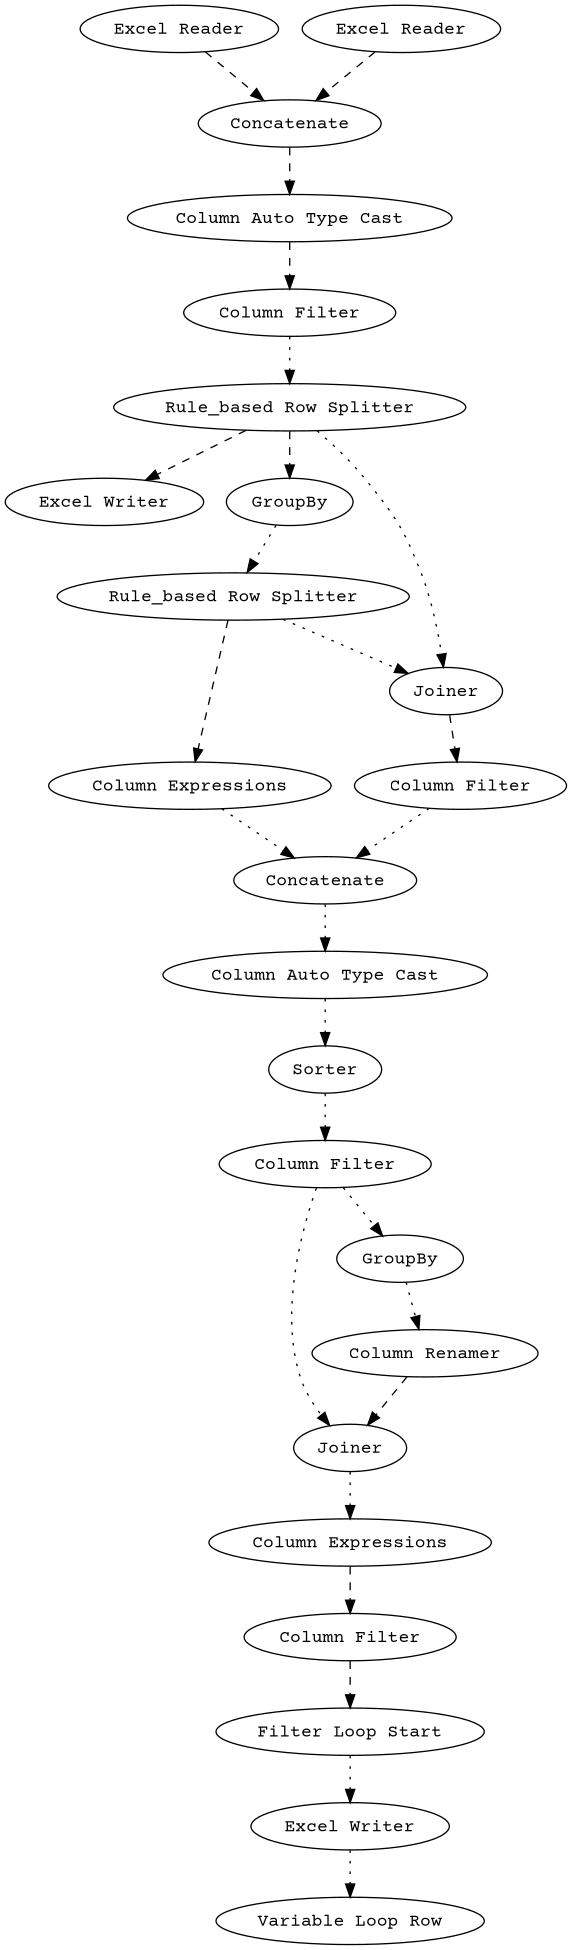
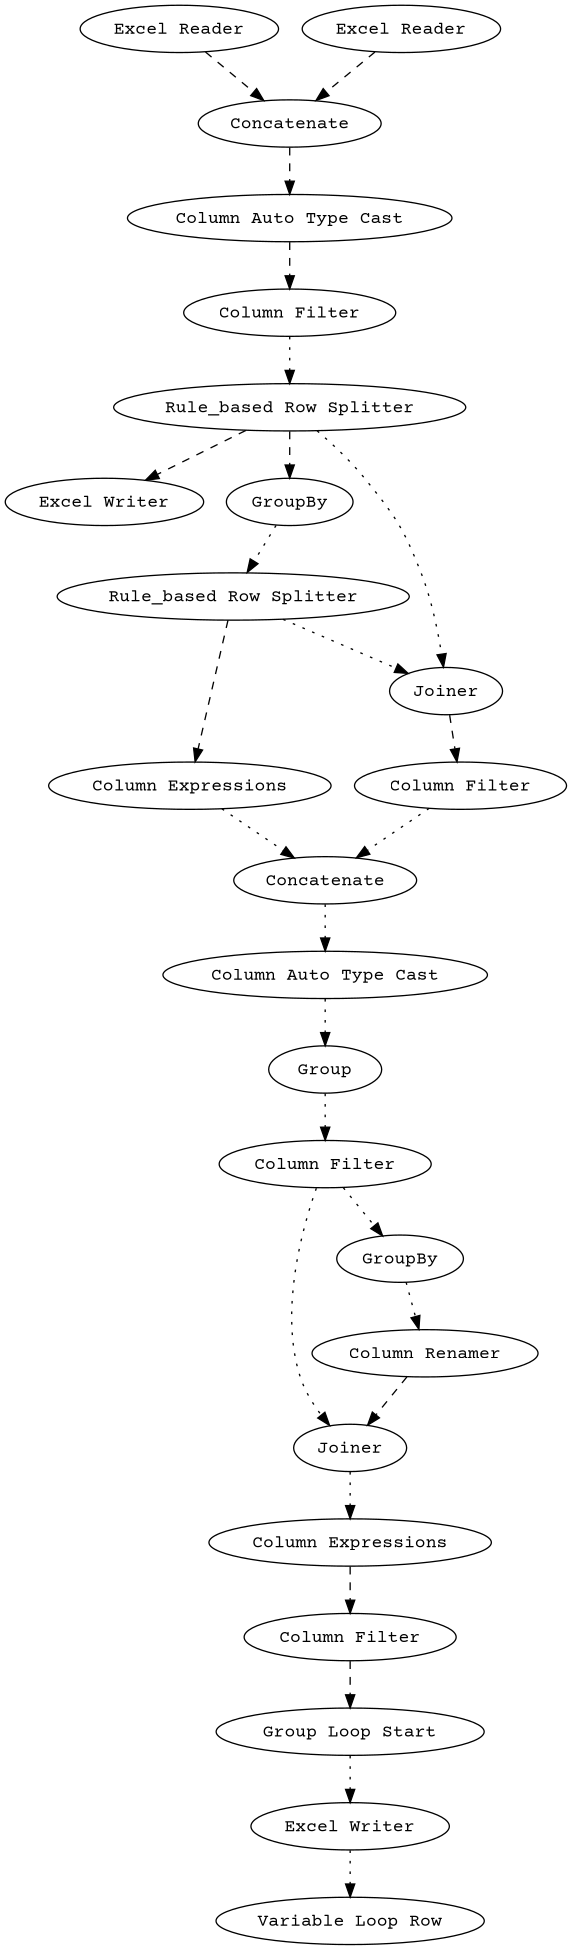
(325, 1070) -> (325, 1070)
(350, 1732) -> (350, 1732)
